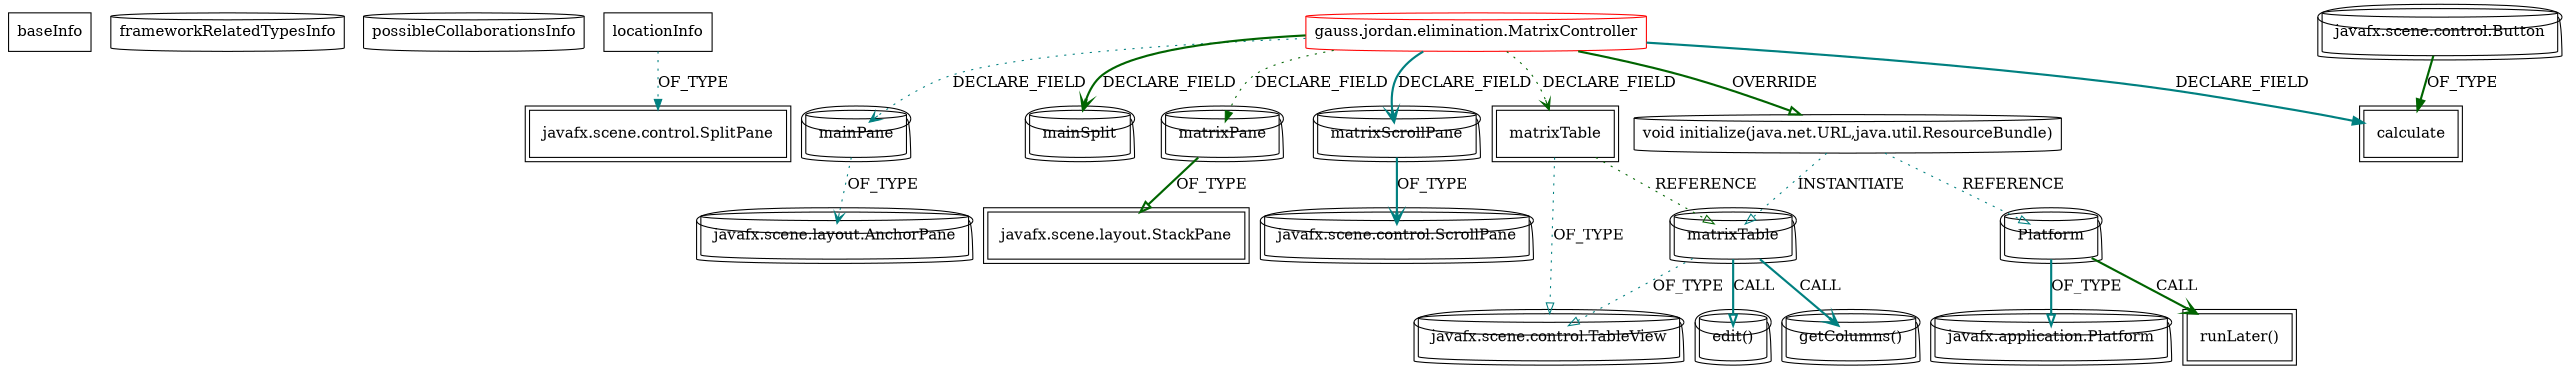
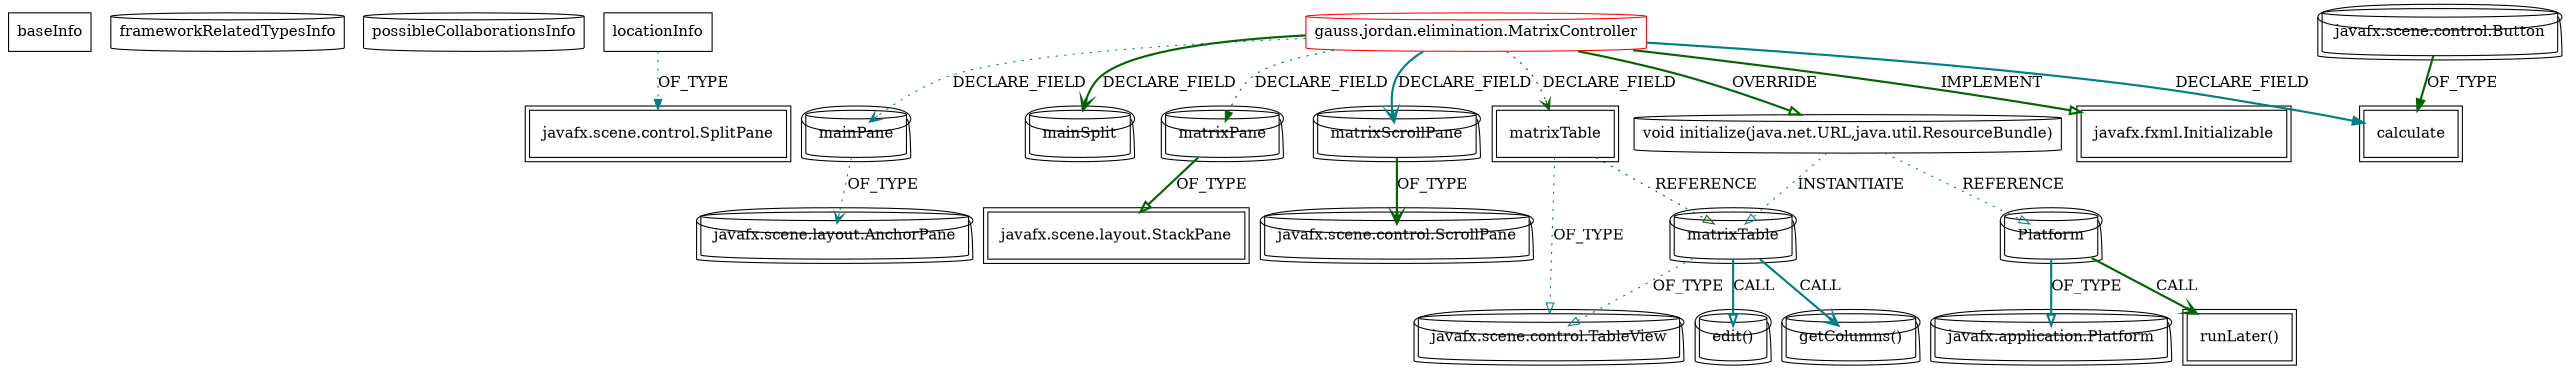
none -> (2184, 134)
(1397, 185) -> (1397, 185)
